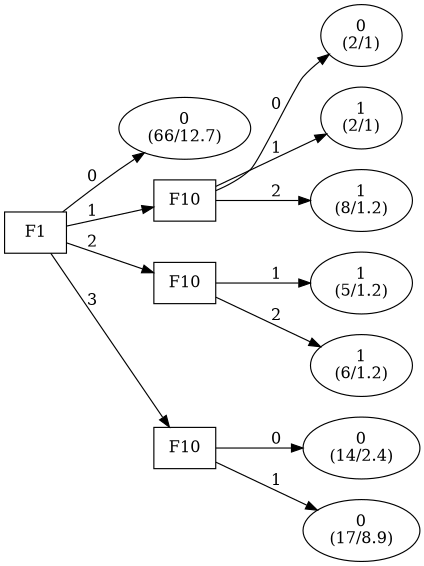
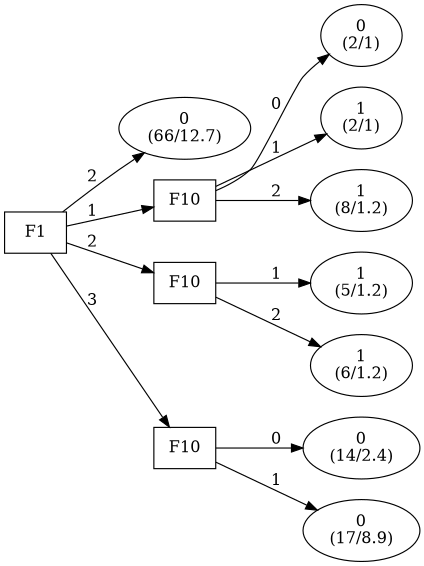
(93, 177) -> (93, 177)
